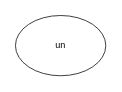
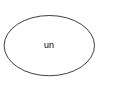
(60, 45) -> (49, 45)
